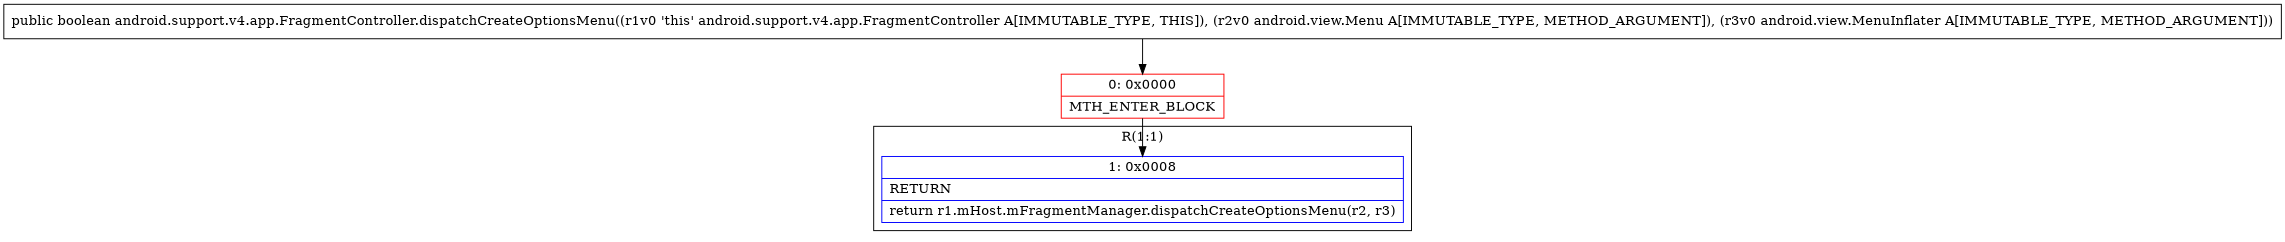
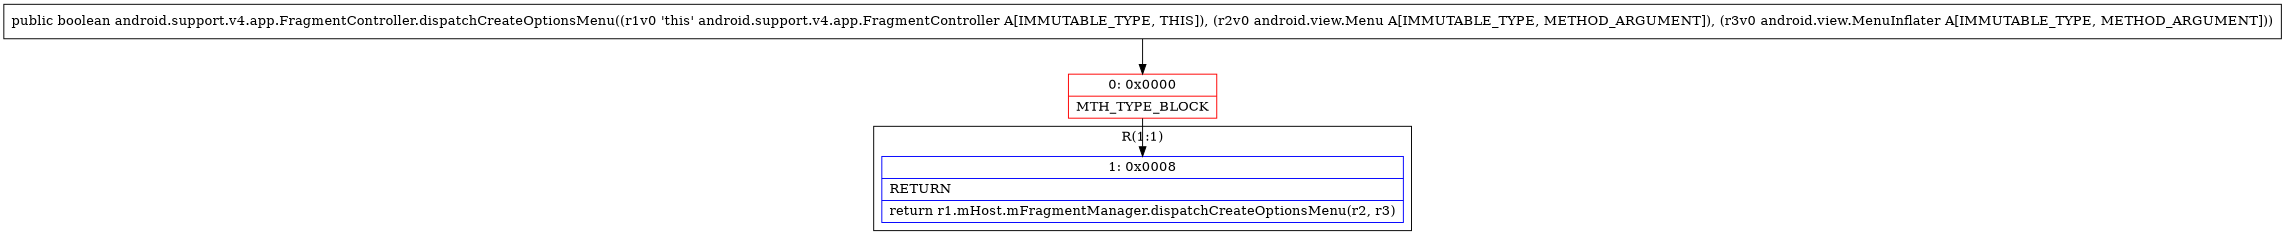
(1143, 107) -> (1143, 107)
